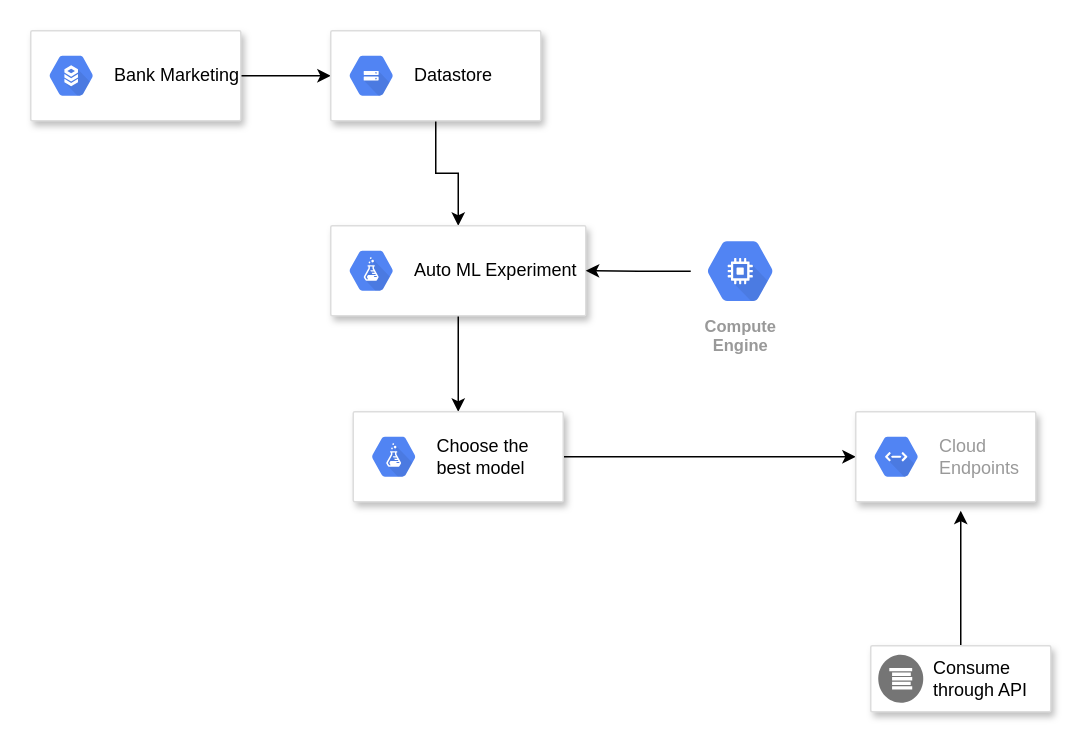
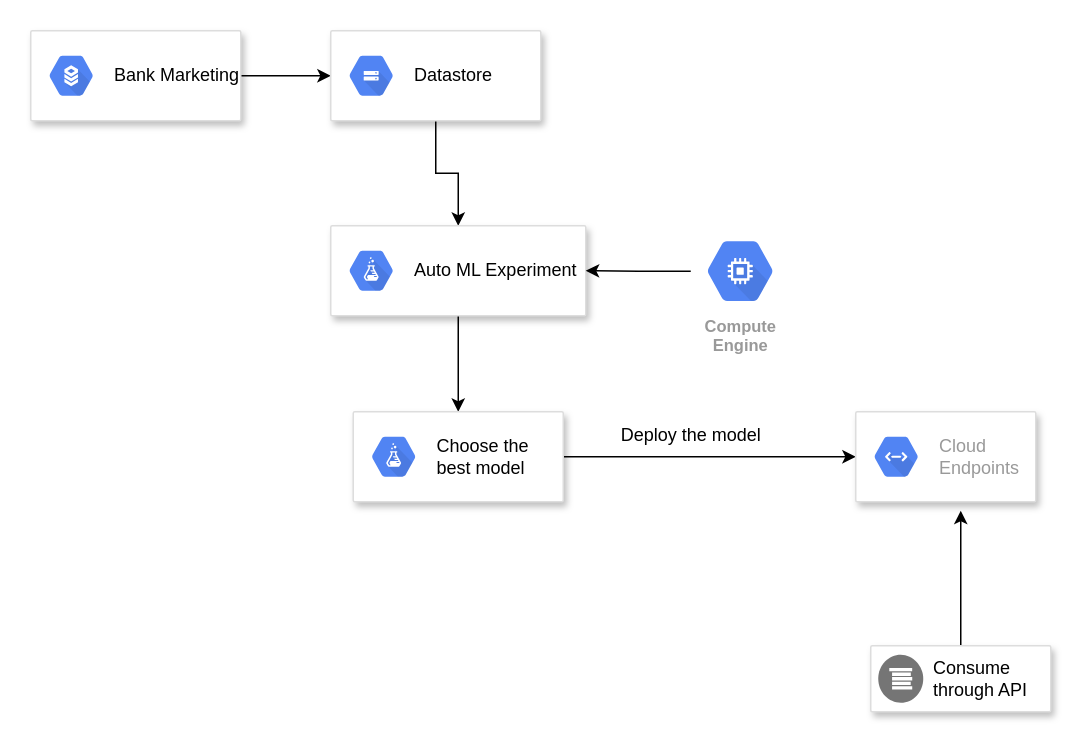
none -> (691, 436)
